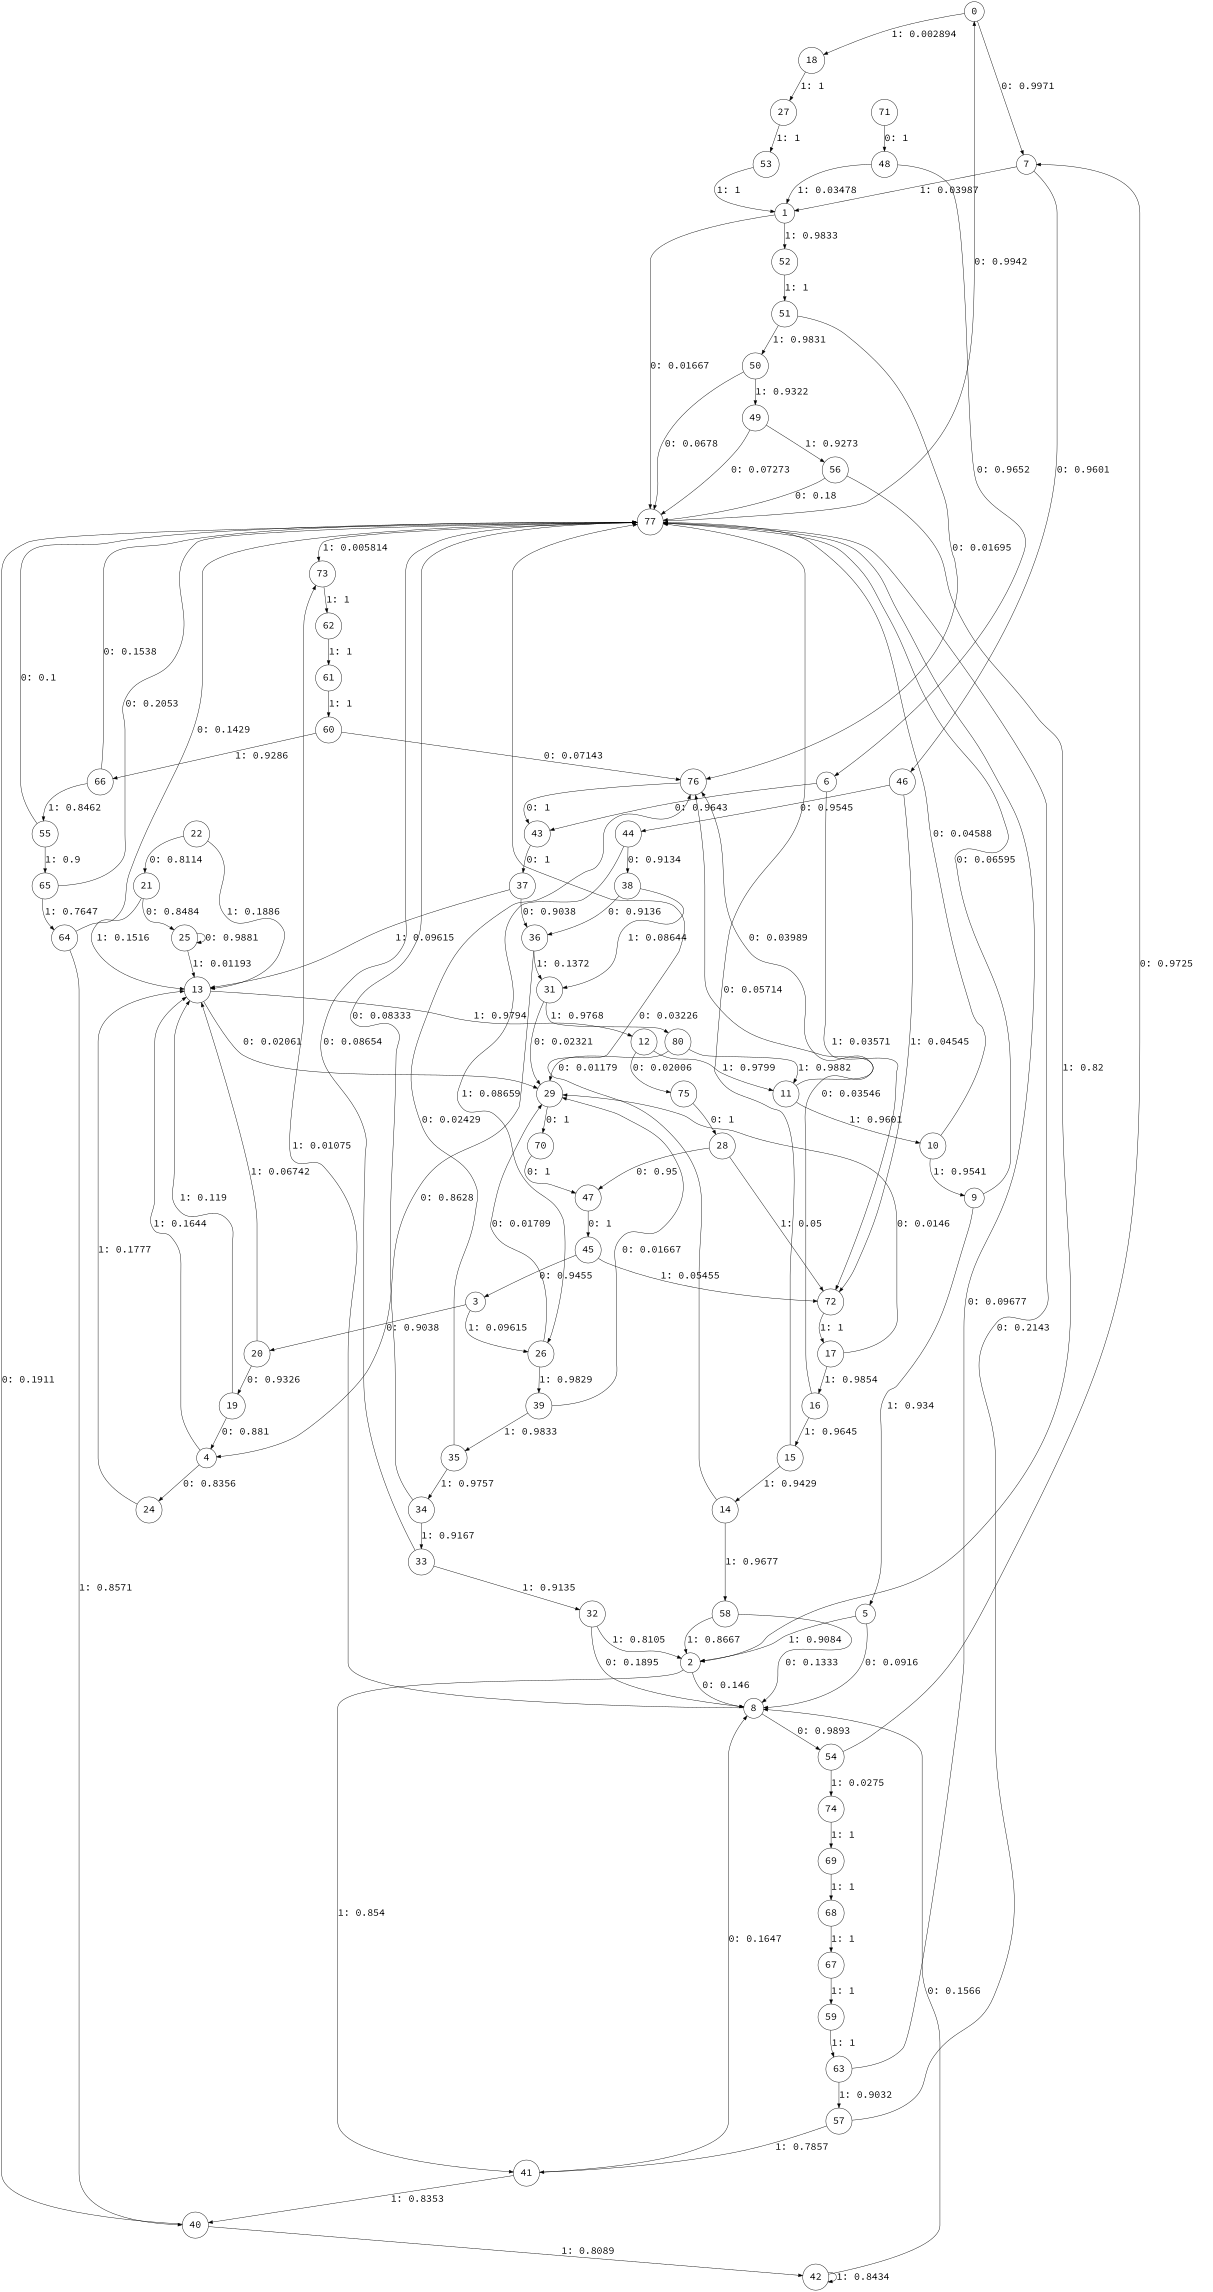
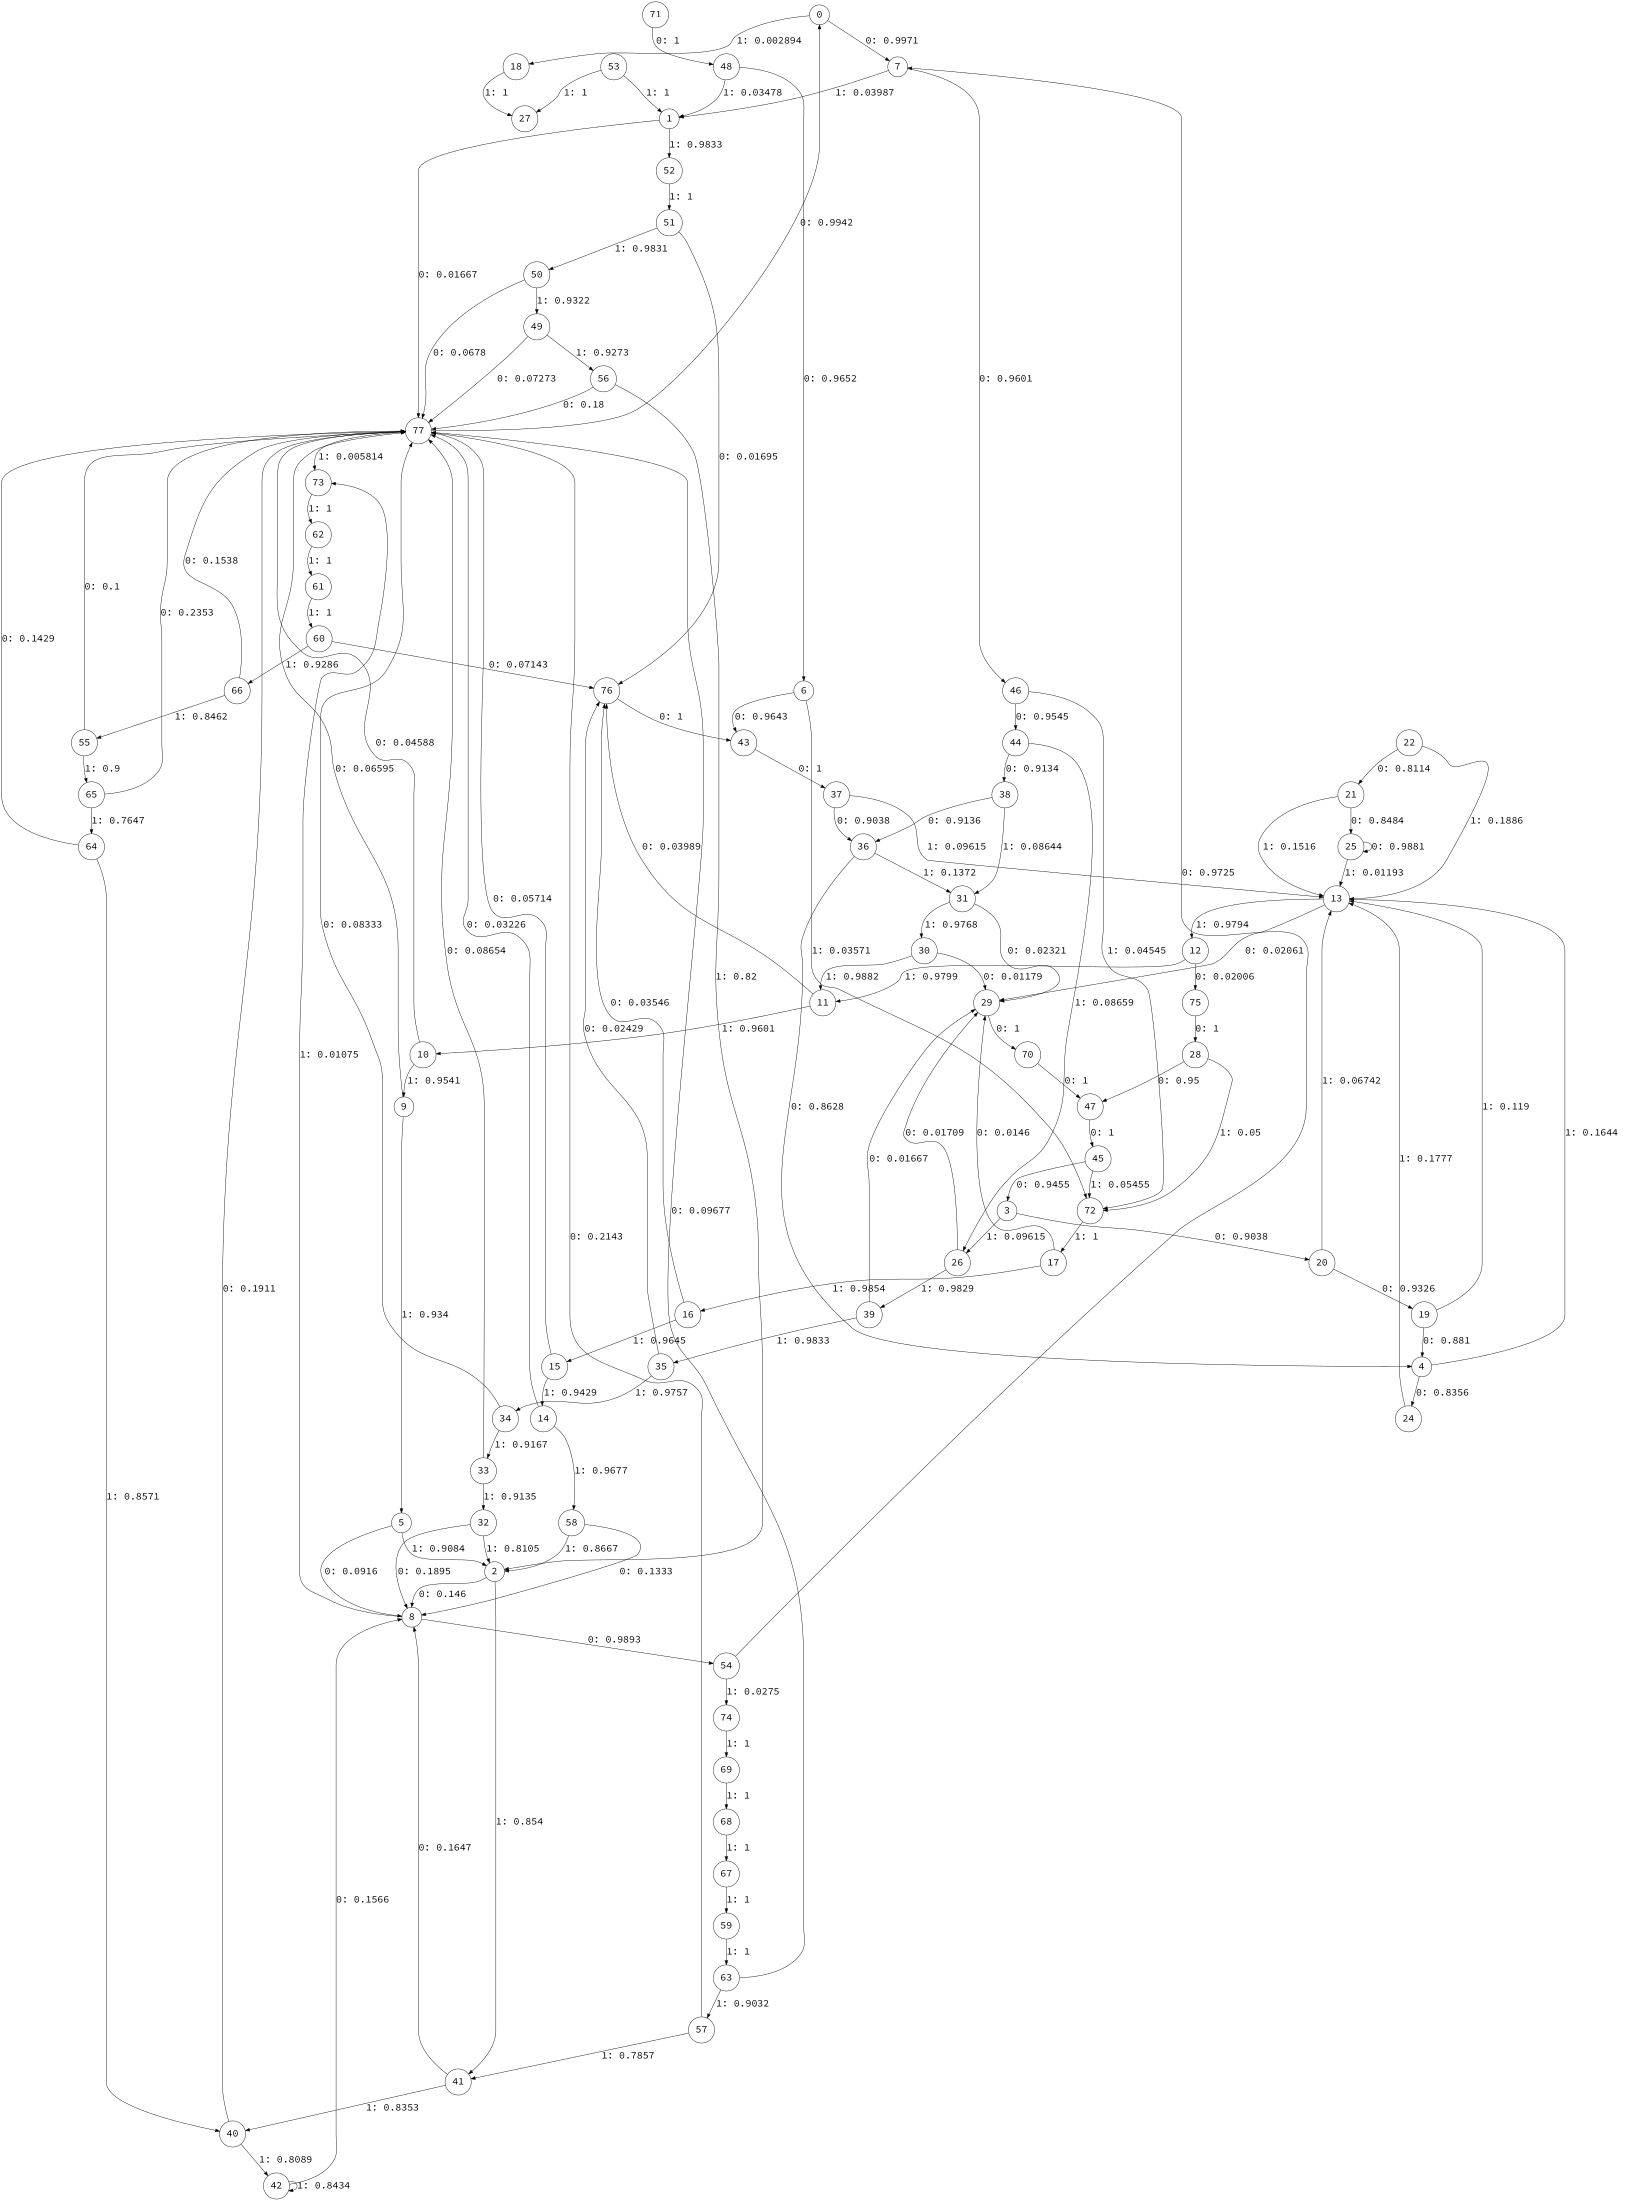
(775, 136) -> (567, 85)
(161, 704) -> (196, 613)
(678, 1042) -> (924, 951)
